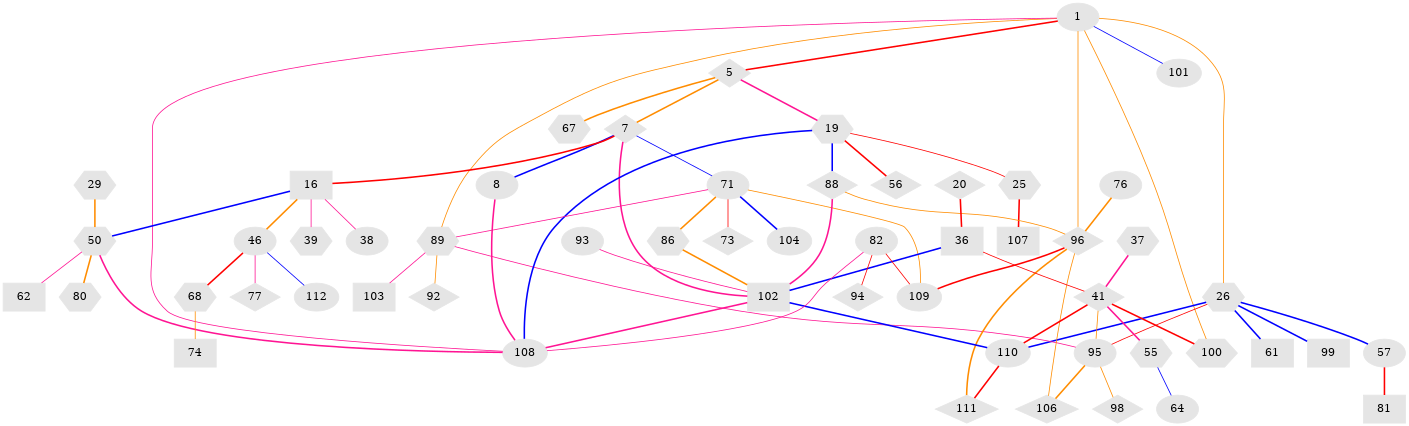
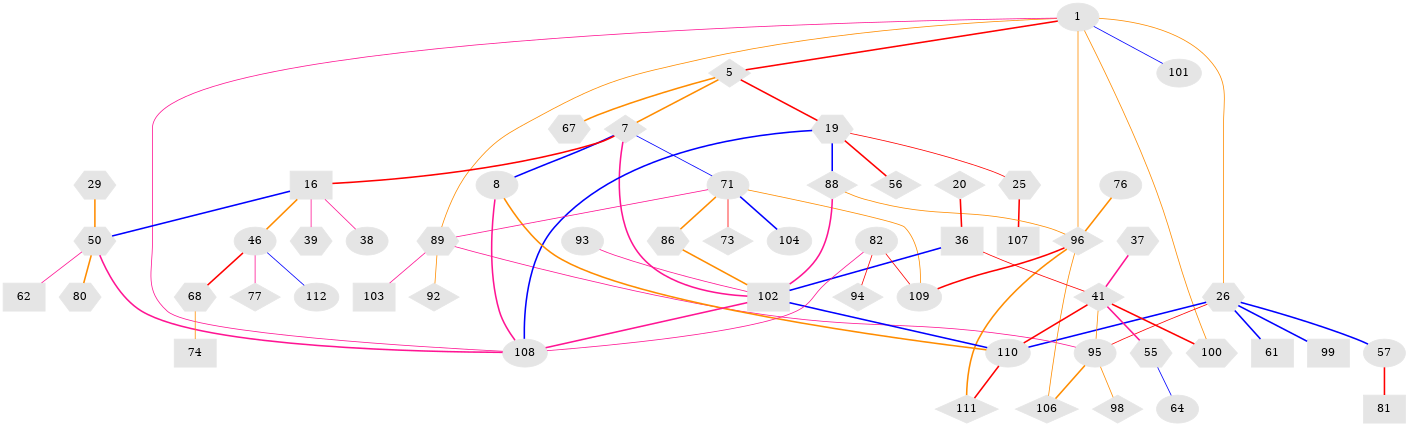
(779, 100) -> (779, 100)
none -> (819, 326)
